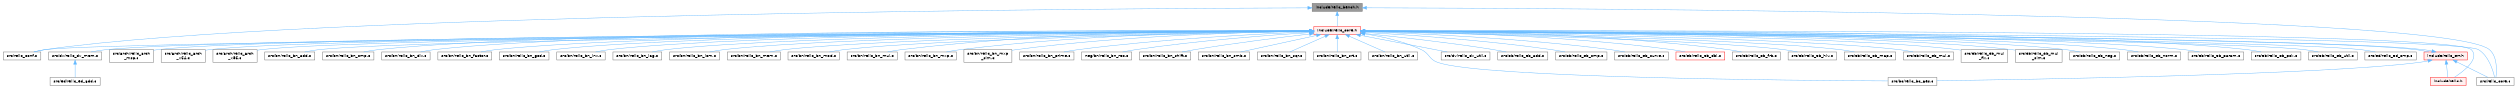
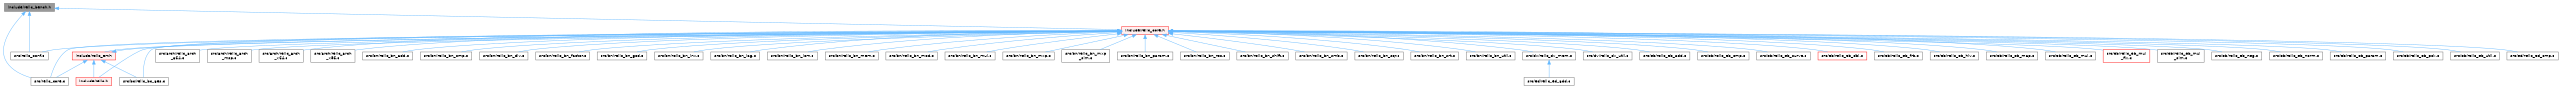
none -> (178, 56)
(1047, 56) -> (1145, 56)
(1107, 56) -> (1205, 56)
(1984, 56) -> (2127, 56)
